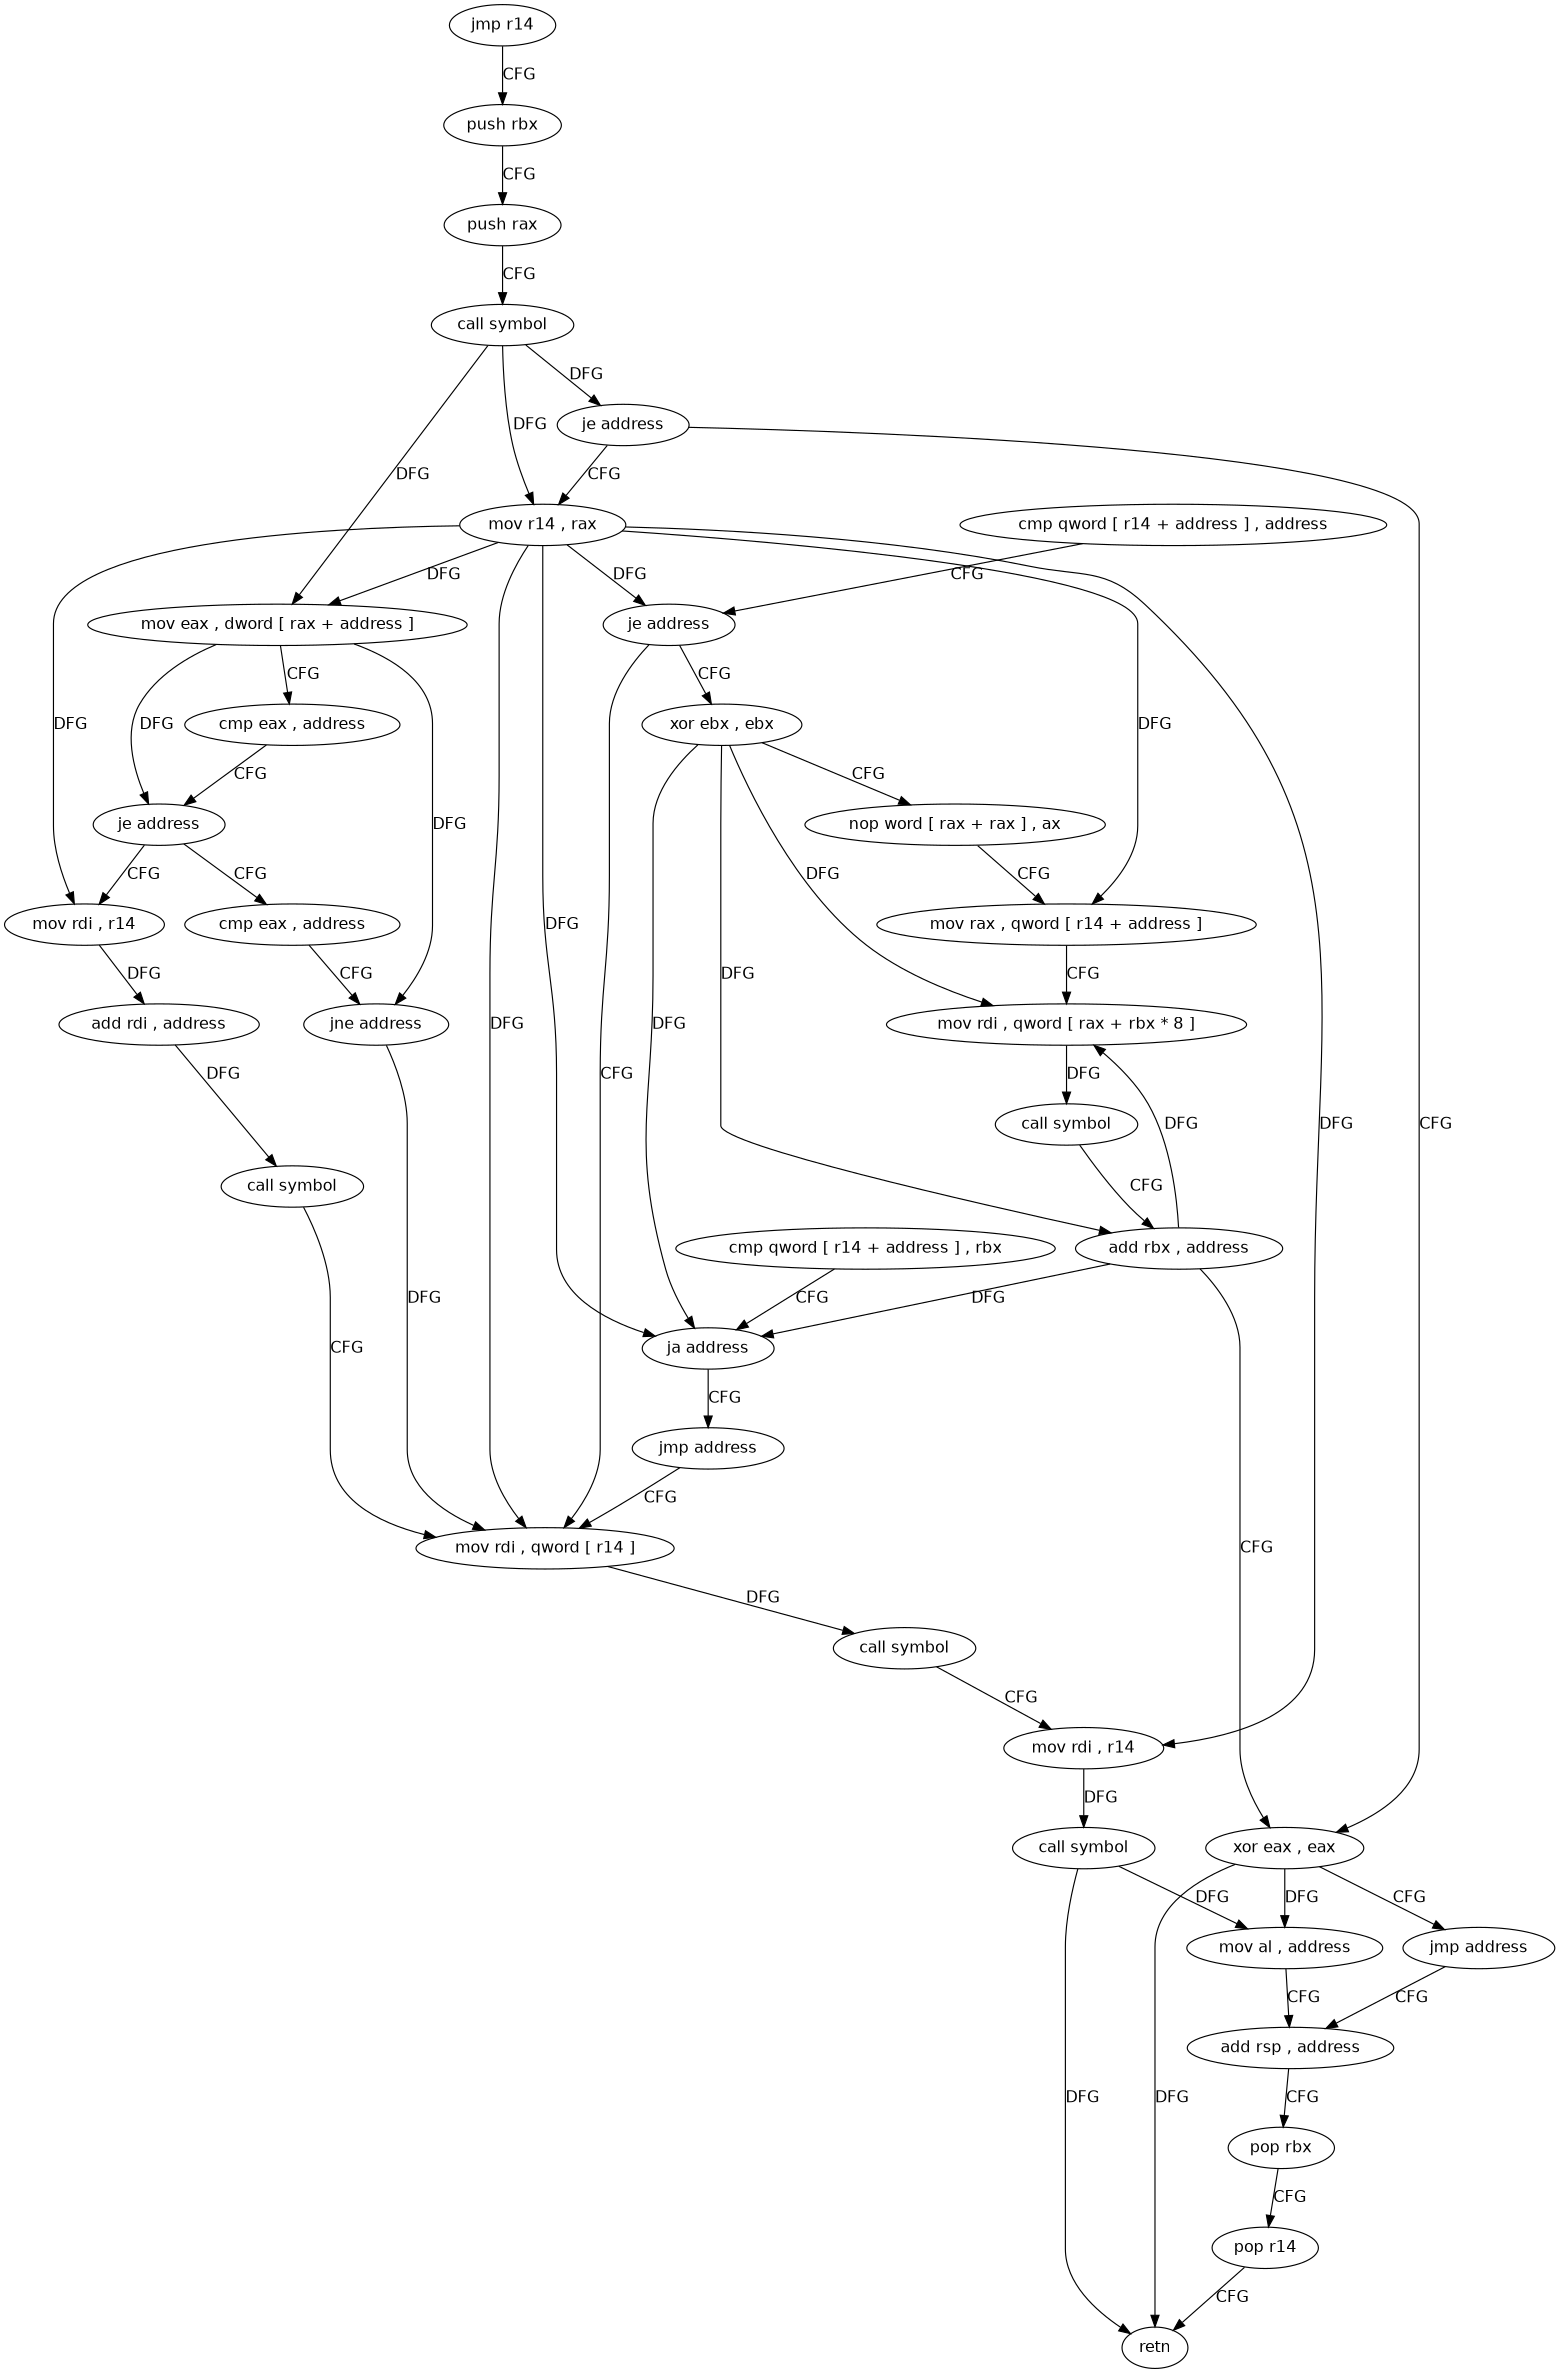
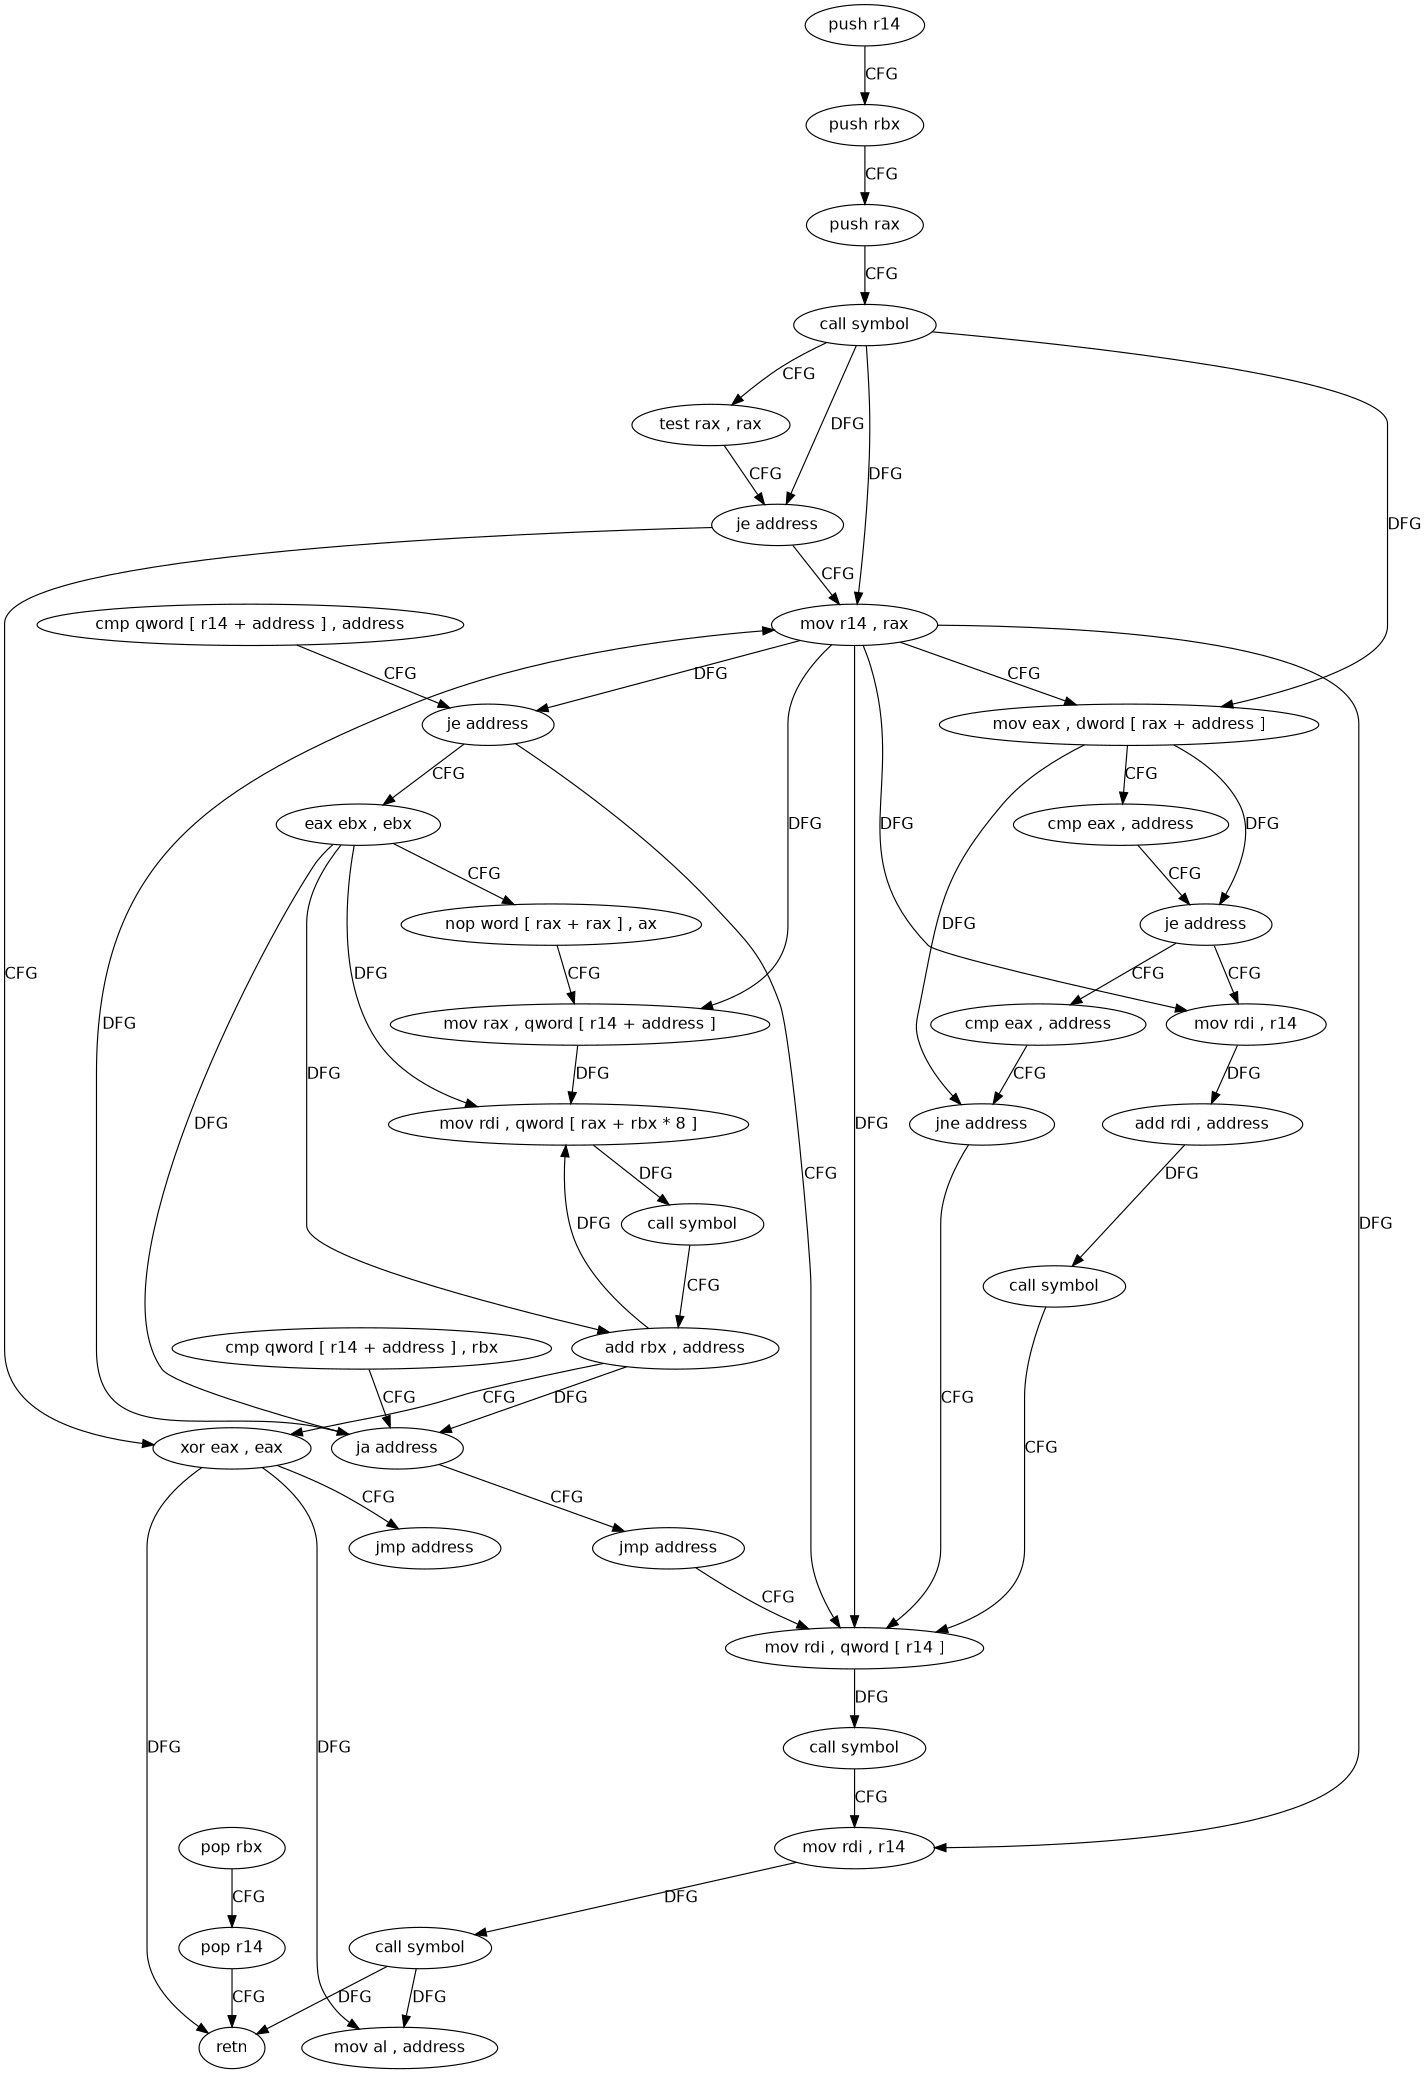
(503, 25) -> (865, 25)
none -> (711, 425)
(444, 575) -> (1024, 675)
(722, 725) -> (358, 825)
(548, 962) -> (125, 921)
(1083, 975) -> (593, 1075)
(424, 1299) -> (957, 1398)
(1290, 2048) -> none
